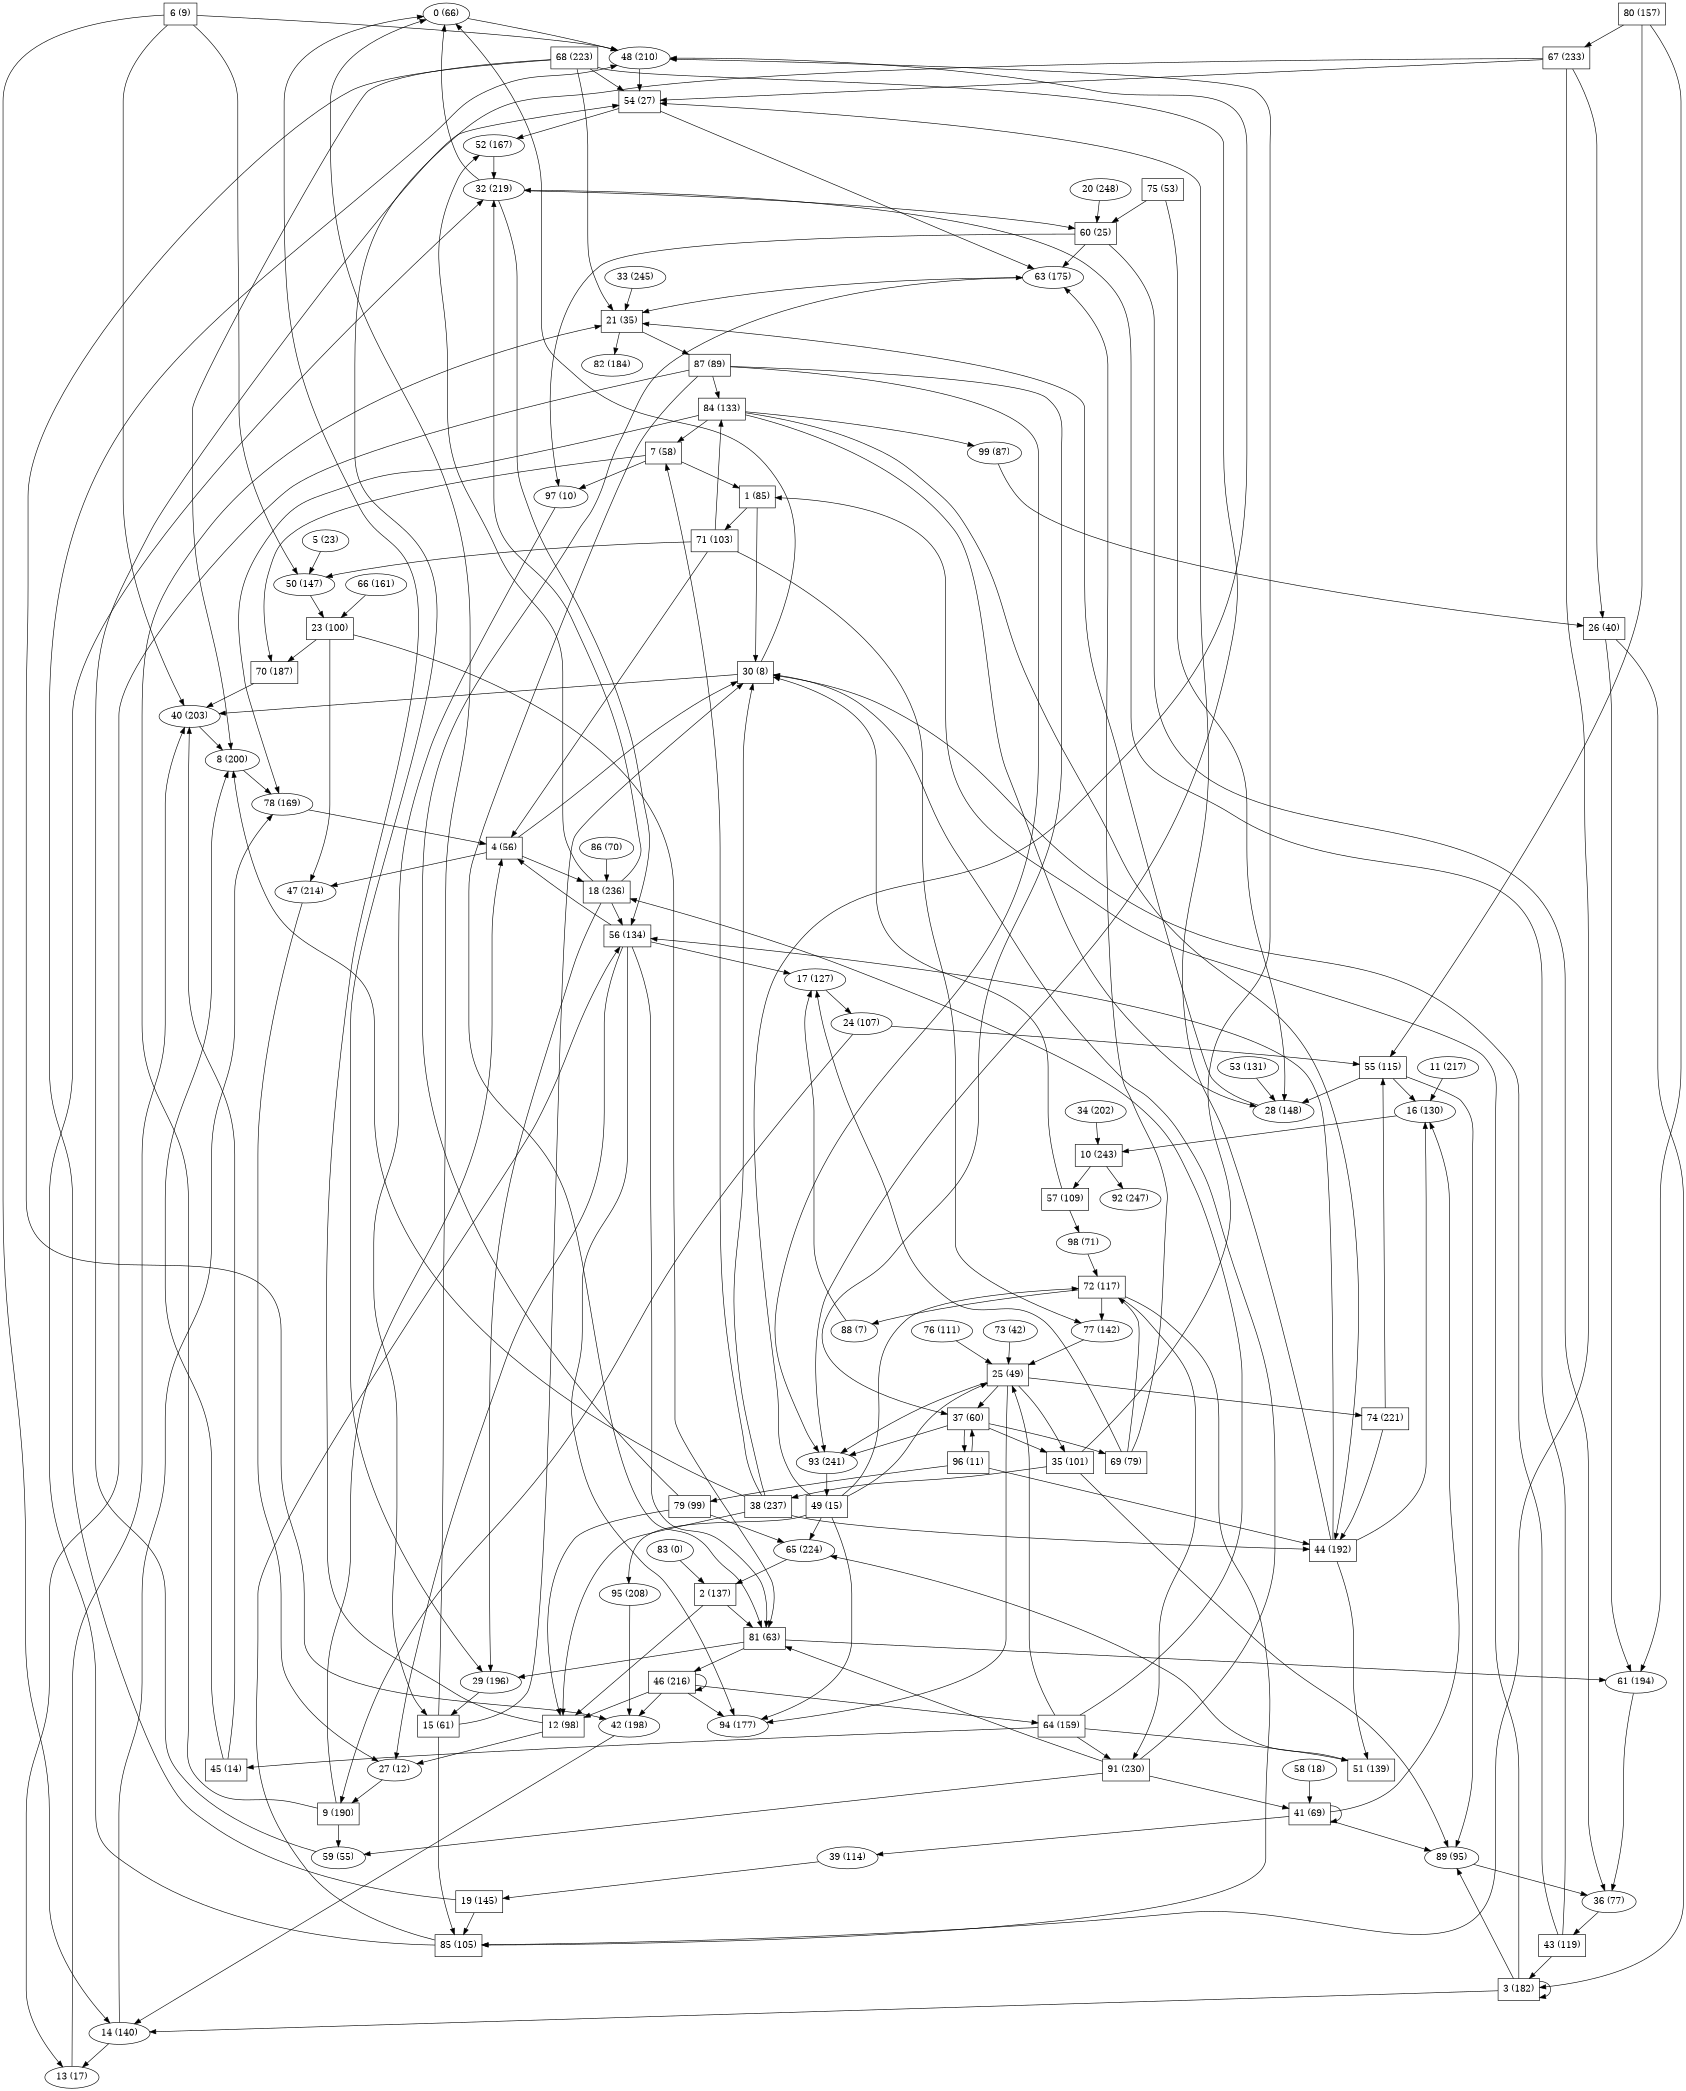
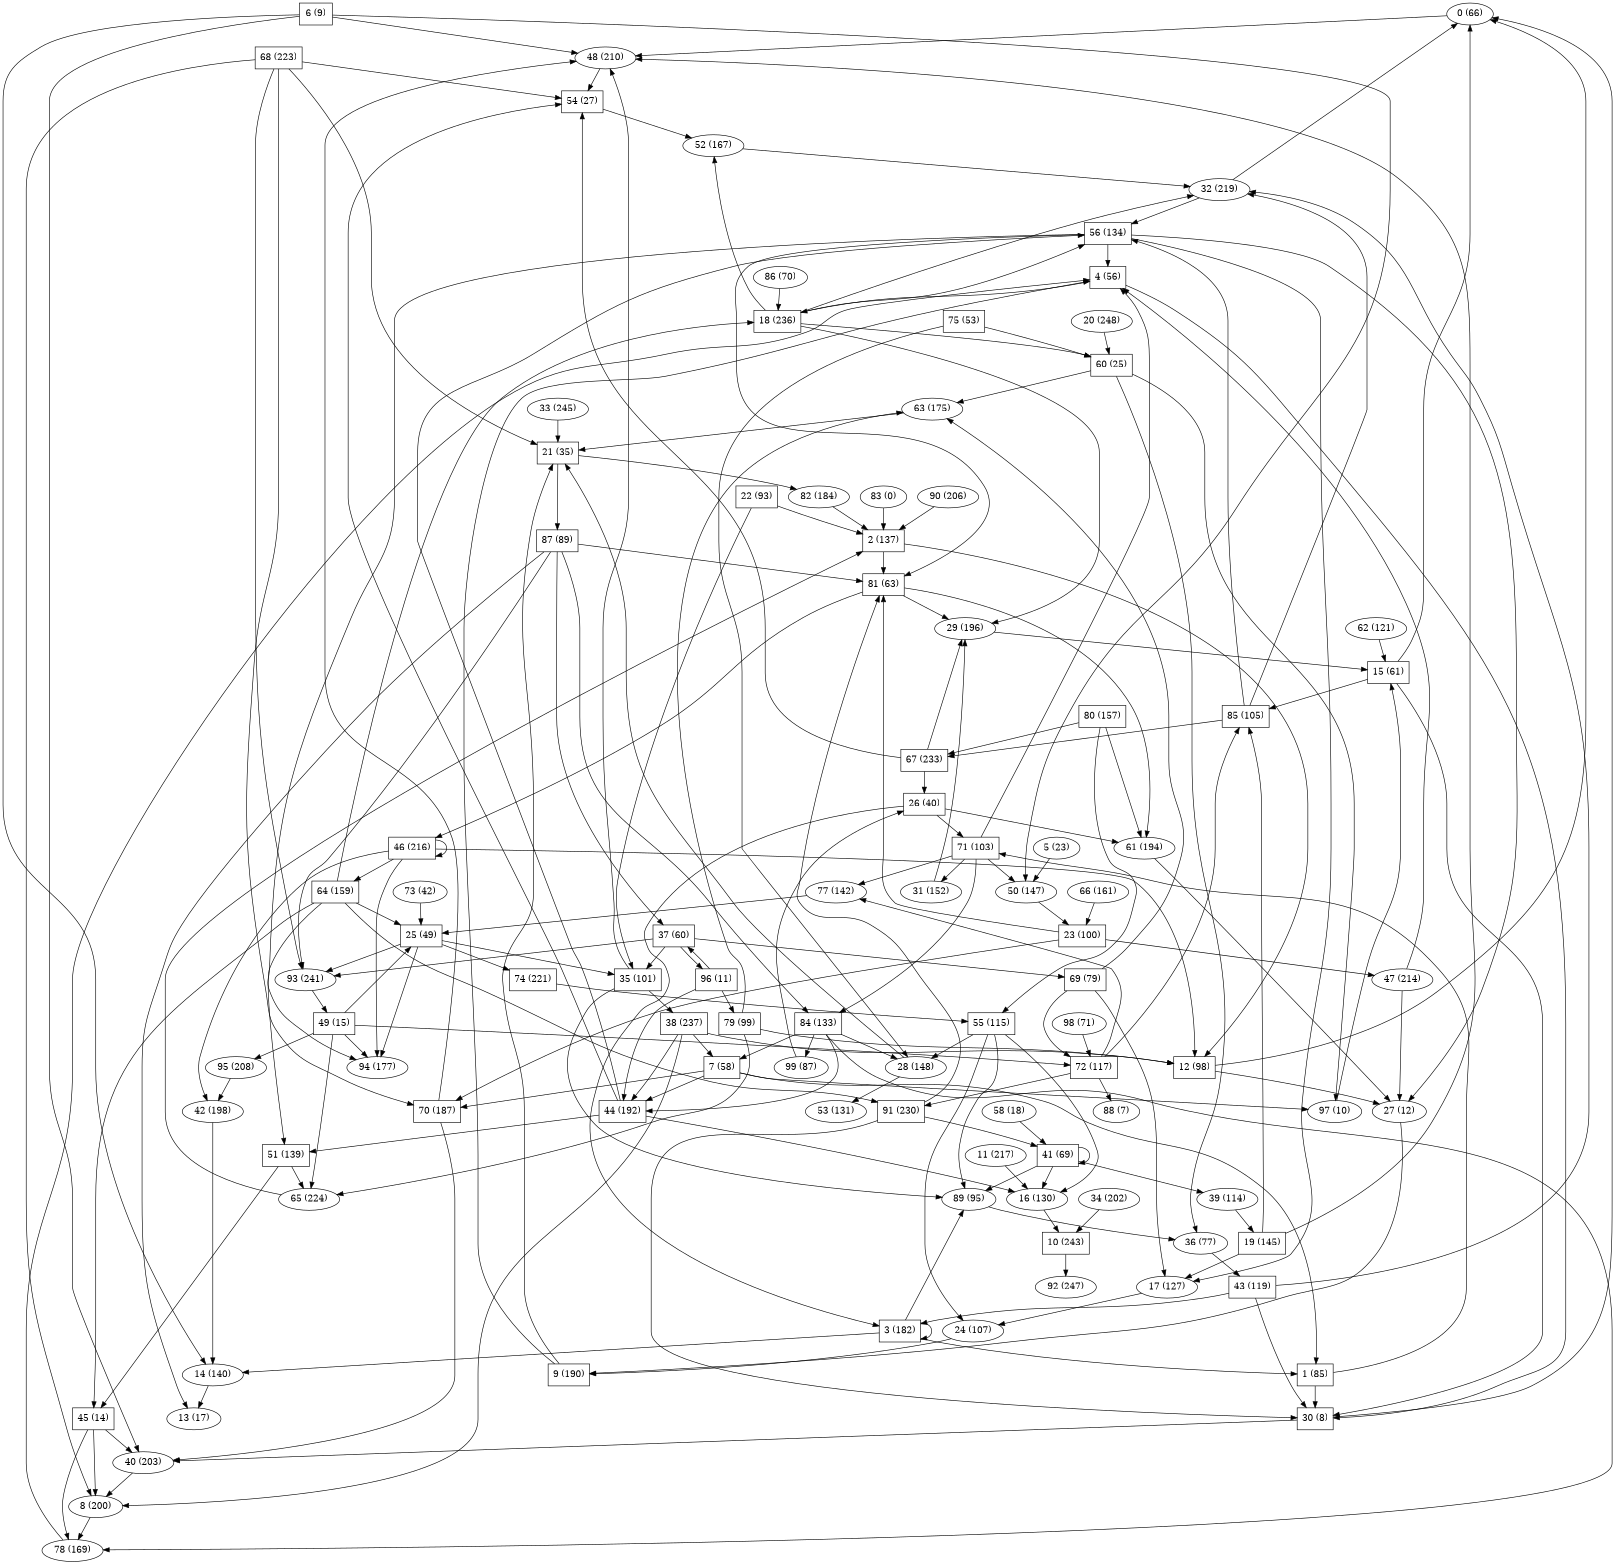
(844, 189) -> none
(906, 210) -> (943, 336)
none -> (757, 497)
none -> (948, 497)
none -> (848, 517)
none -> (1376, 629)
(1211, 642) -> (325, 515)
none -> (945, 822)
(412, 869) -> (1394, 581)
none -> (931, 892)
(26, 957) -> (264, 600)
(1122, 1043) -> (929, 1166)
(1264, 1087) -> (876, 1089)
(743, 1094) -> none
(814, 1162) -> (1215, 1265)
(1065, 1199) -> none
none -> (192, 1285)
(942, 1331) -> none
(990, 1395) -> none
(142, 1404) -> none
(166, 1414) -> (67, 1480)
(1563, 1424) -> (1088, 738)
(1367, 1484) -> (678, 1087)
(1624, 1789) -> (1271, 977)
(338, 1858) -> none
